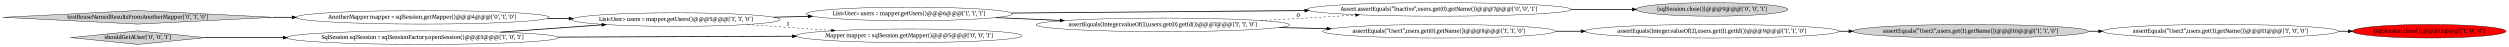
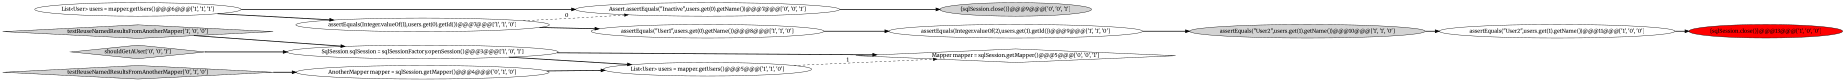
(791, 17) -> none
none -> (138, 32)
(909, 36) -> (1016, 56)
